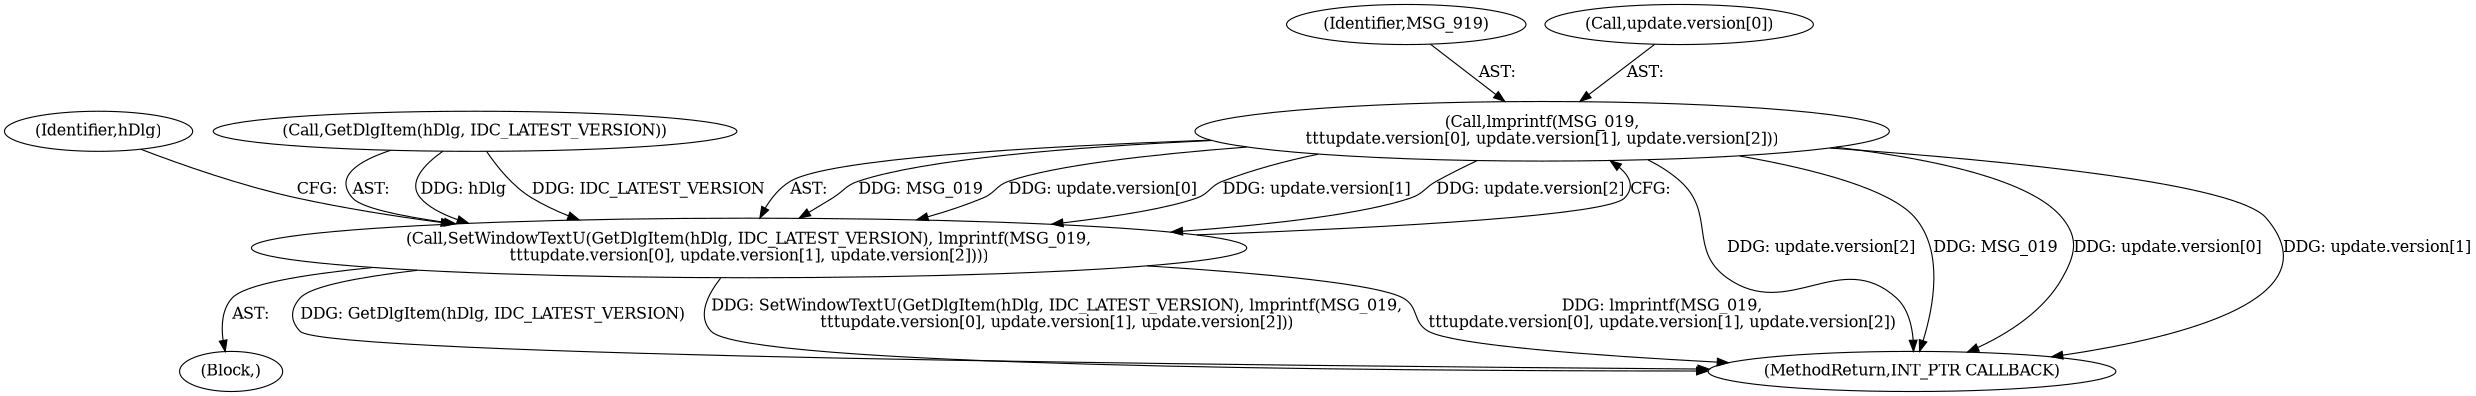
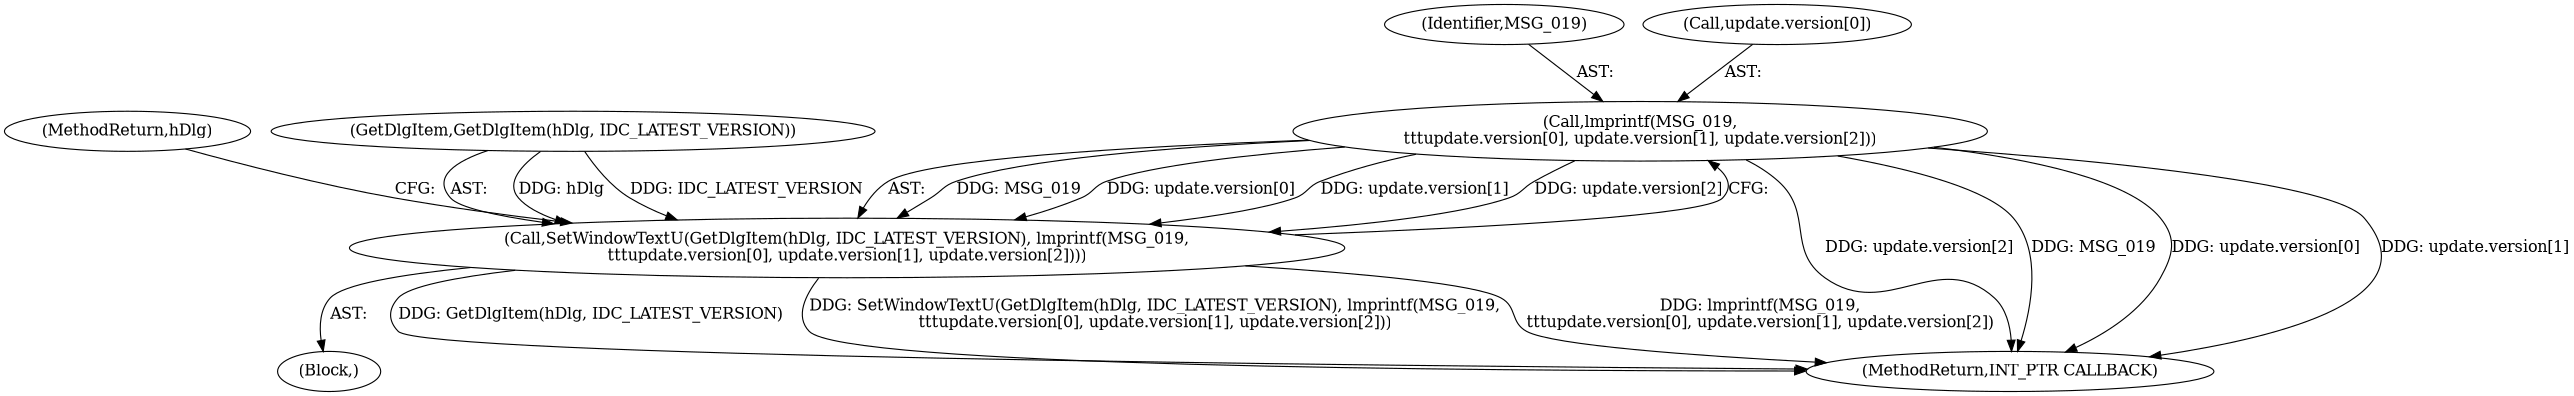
(1406, 25) -> (1504, 25)
(99, 131) -> (128, 131)
(475, 131) -> (573, 131)
